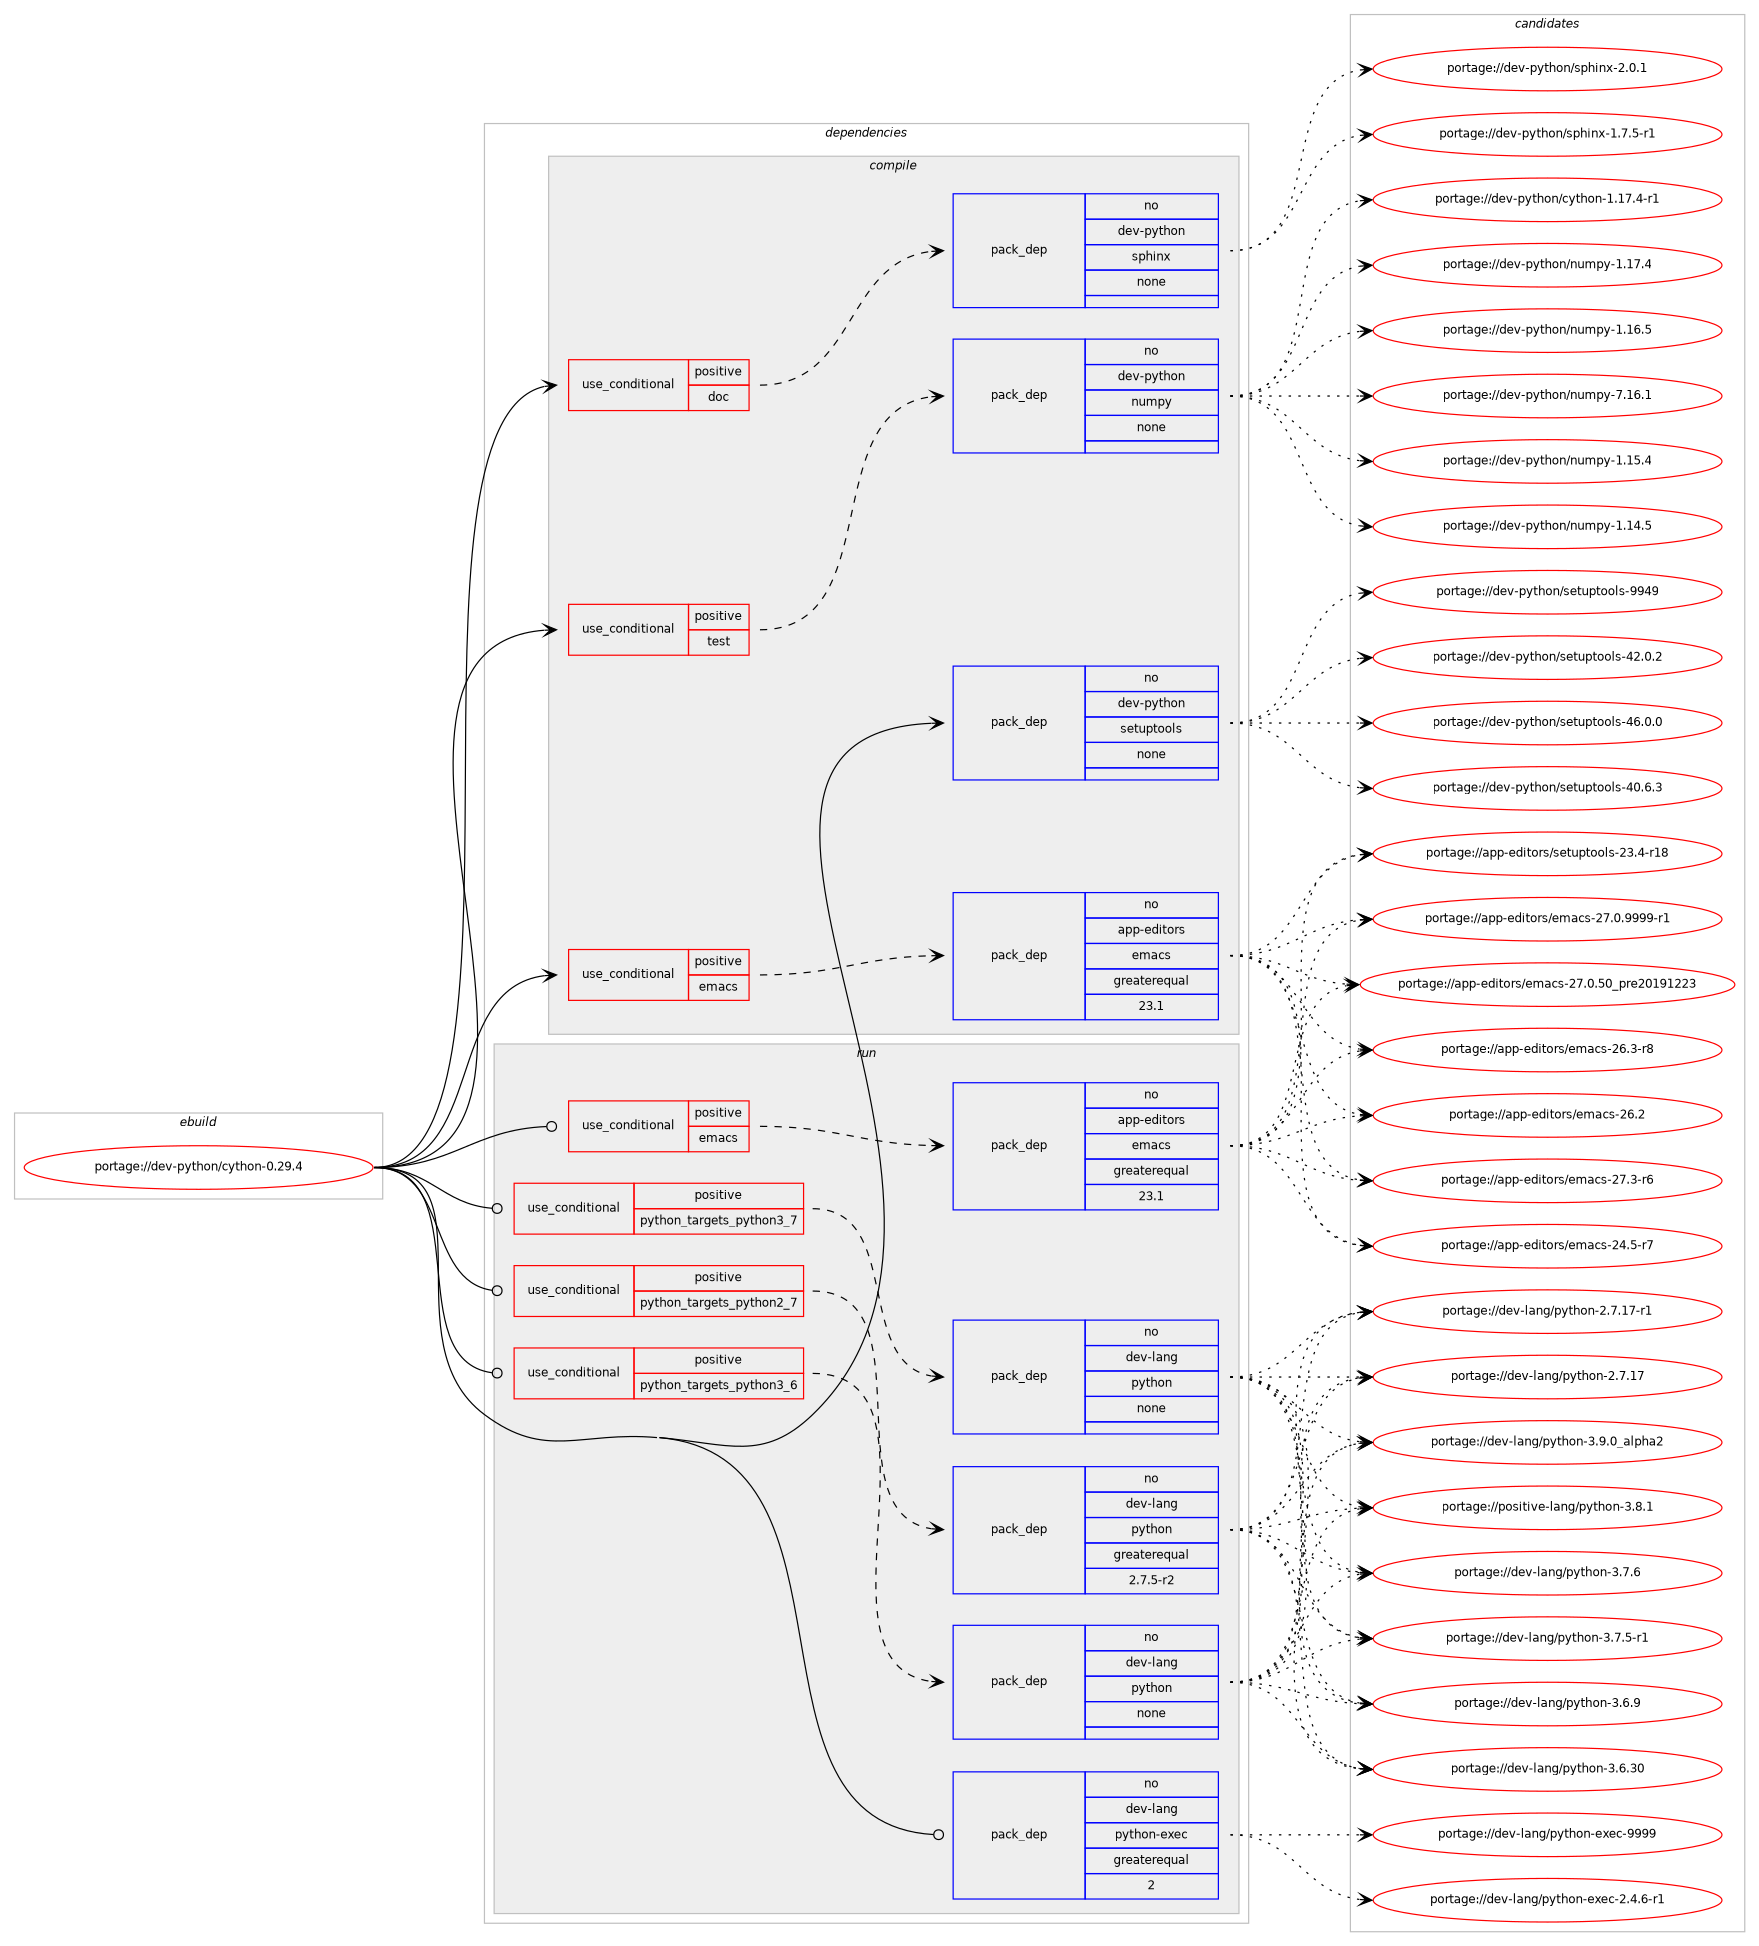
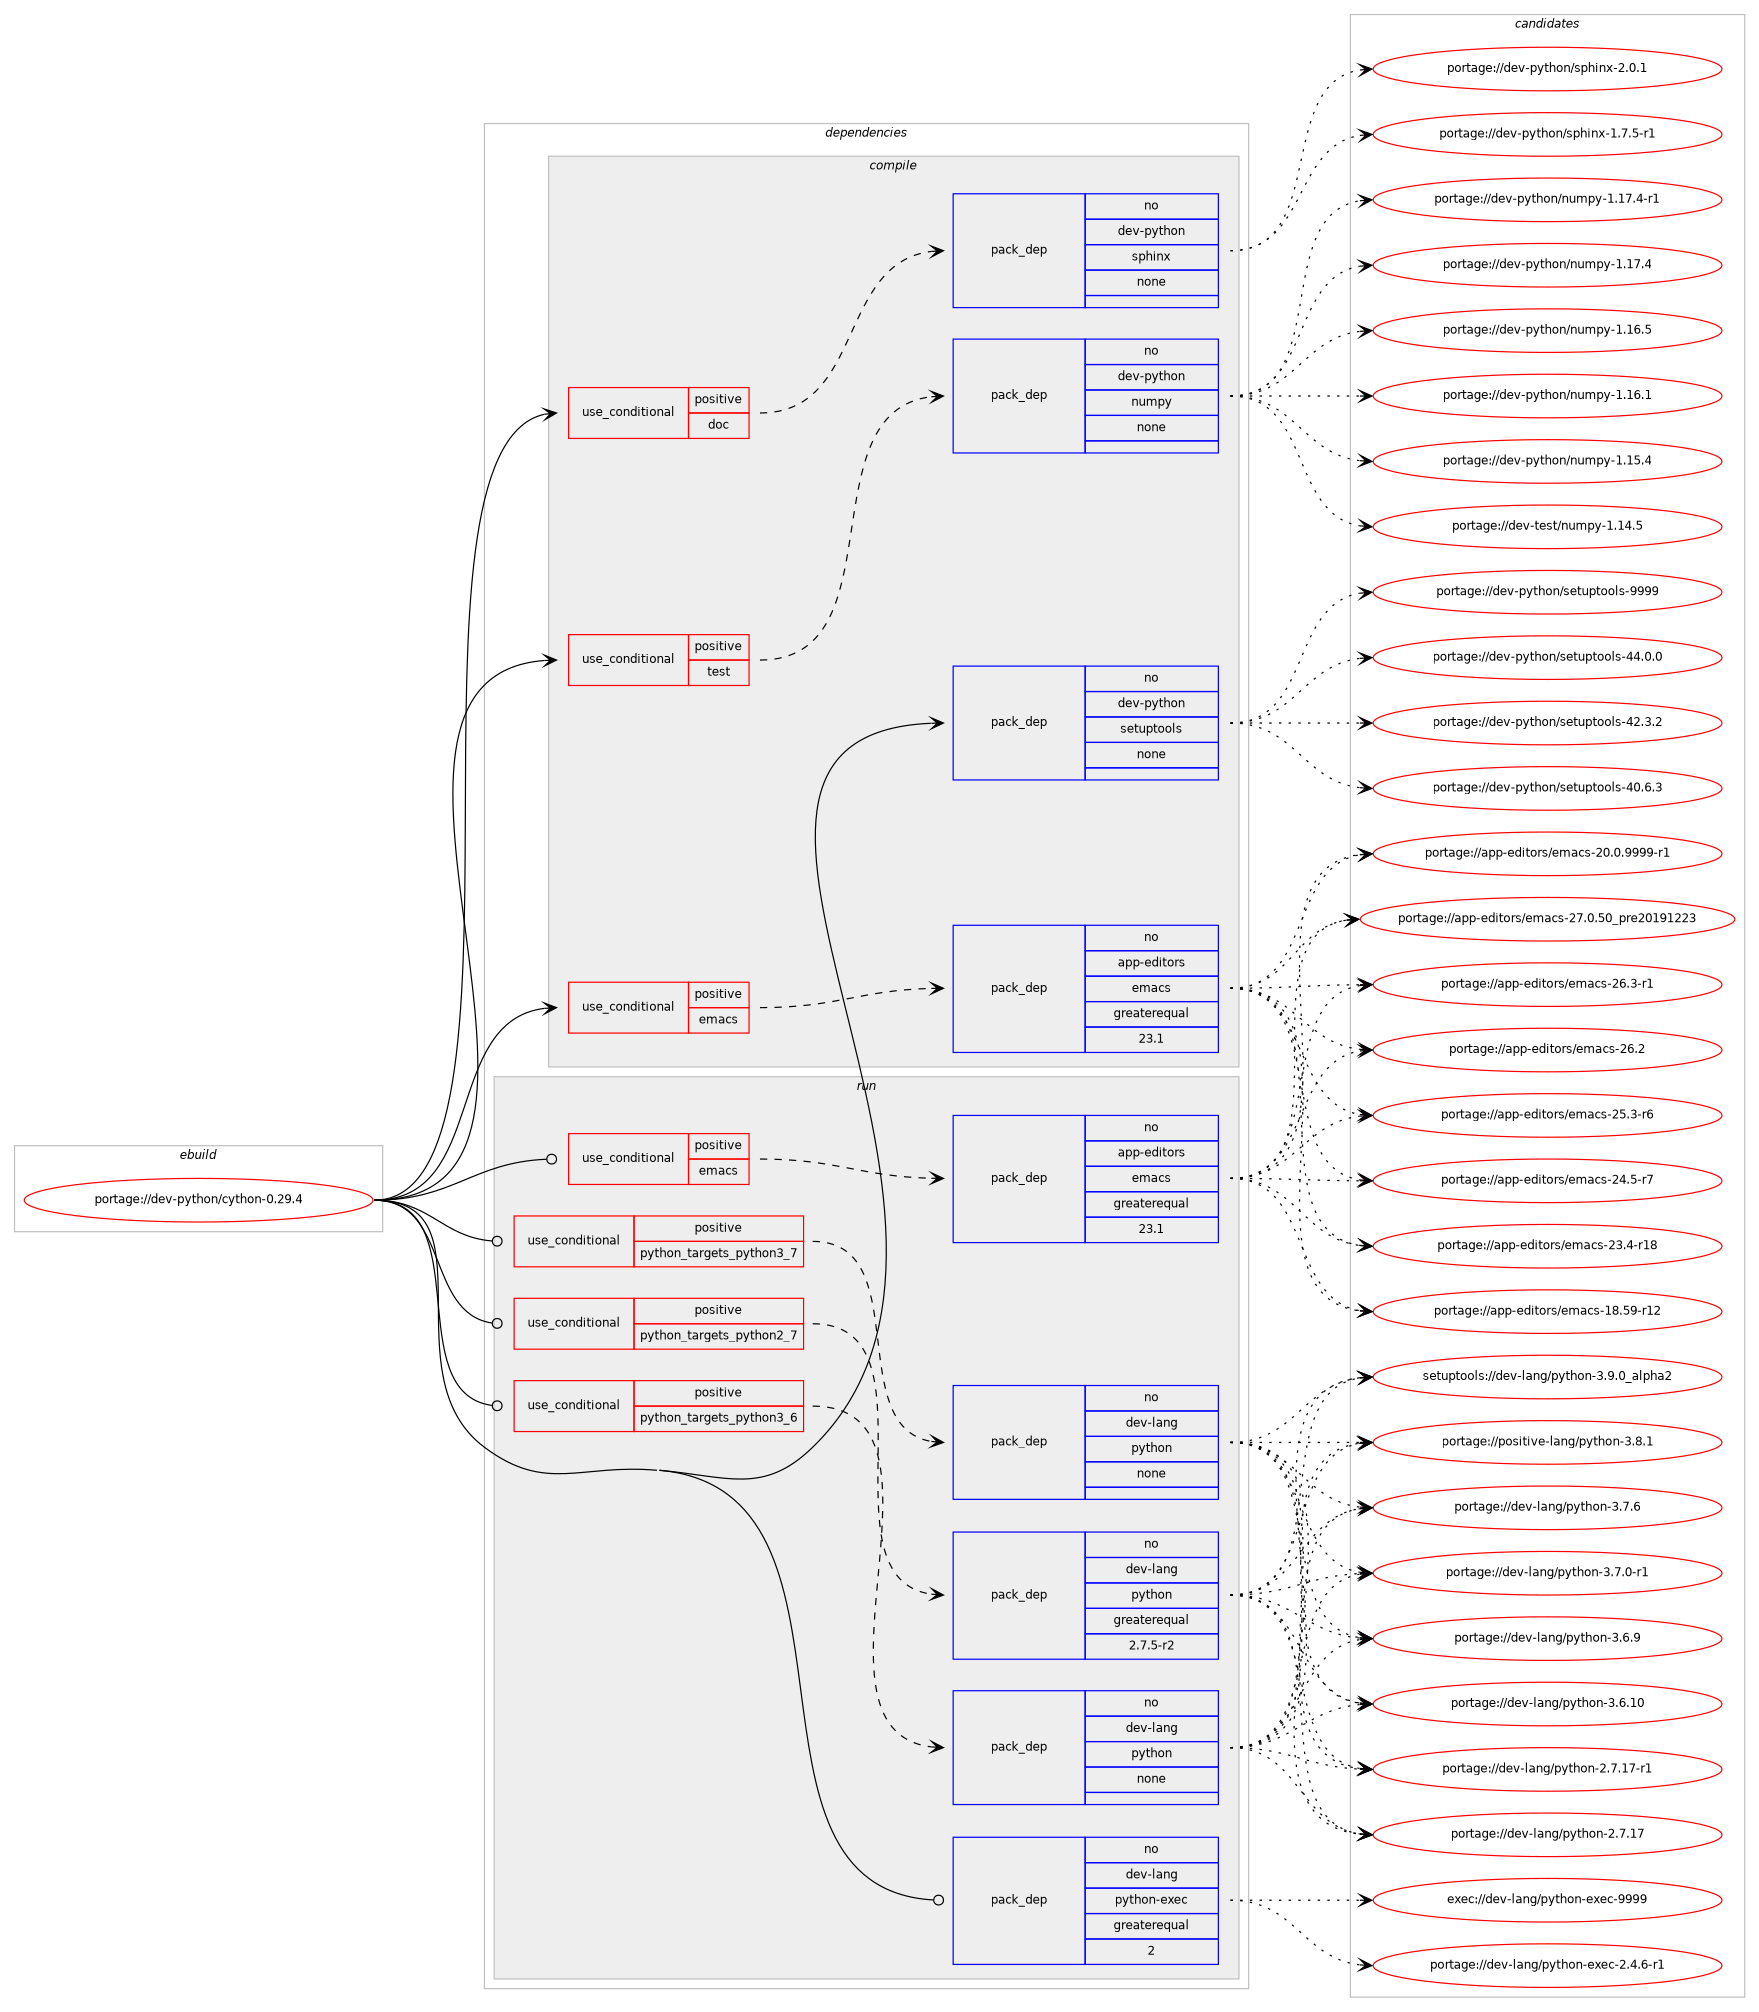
(1548, 200) -> (1548, 200)
(1548, 396) -> (1548, 396)
(1548, 527) -> (1548, 527)
(1548, 592) -> (1548, 592)
(1548, 658) -> (1548, 723)
(1548, 723) -> (1548, 658)
(1548, 854) -> (1548, 1246)
(1548, 919) -> (1548, 854)
(1548, 1050) -> (1548, 985)
(1548, 1181) -> (1548, 1115)
none -> (1548, 1312)
(1548, 1442) -> (1548, 1377)
(1548, 1639) -> (1548, 1573)
(1548, 1769) -> (1548, 1704)
(1548, 1835) -> (1548, 1900)
